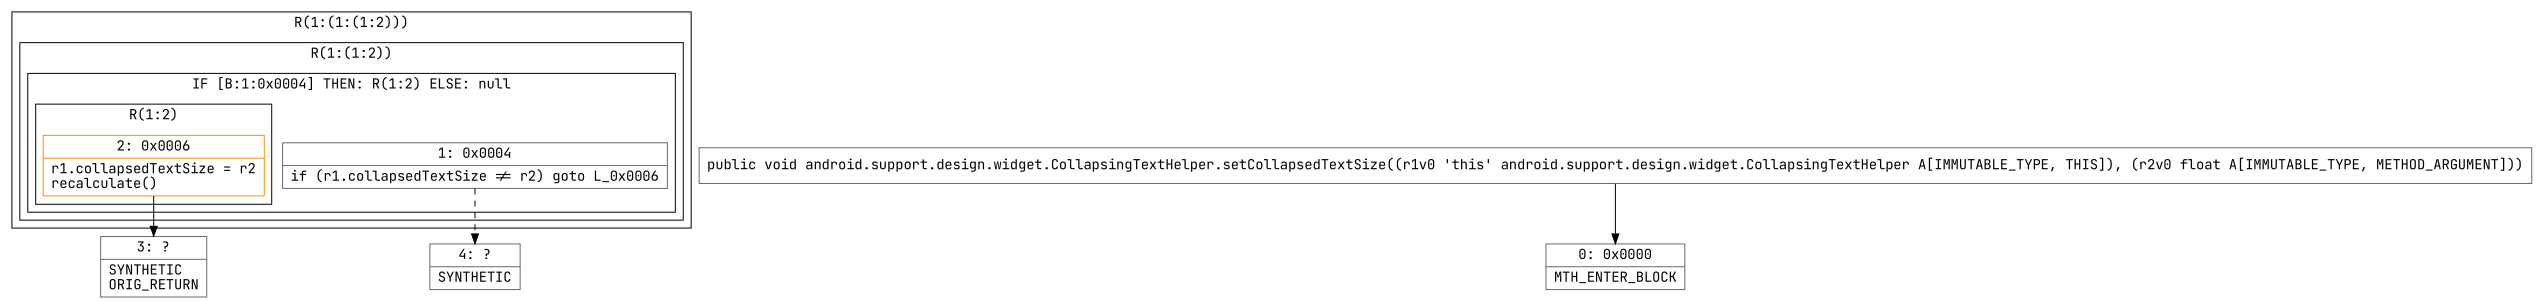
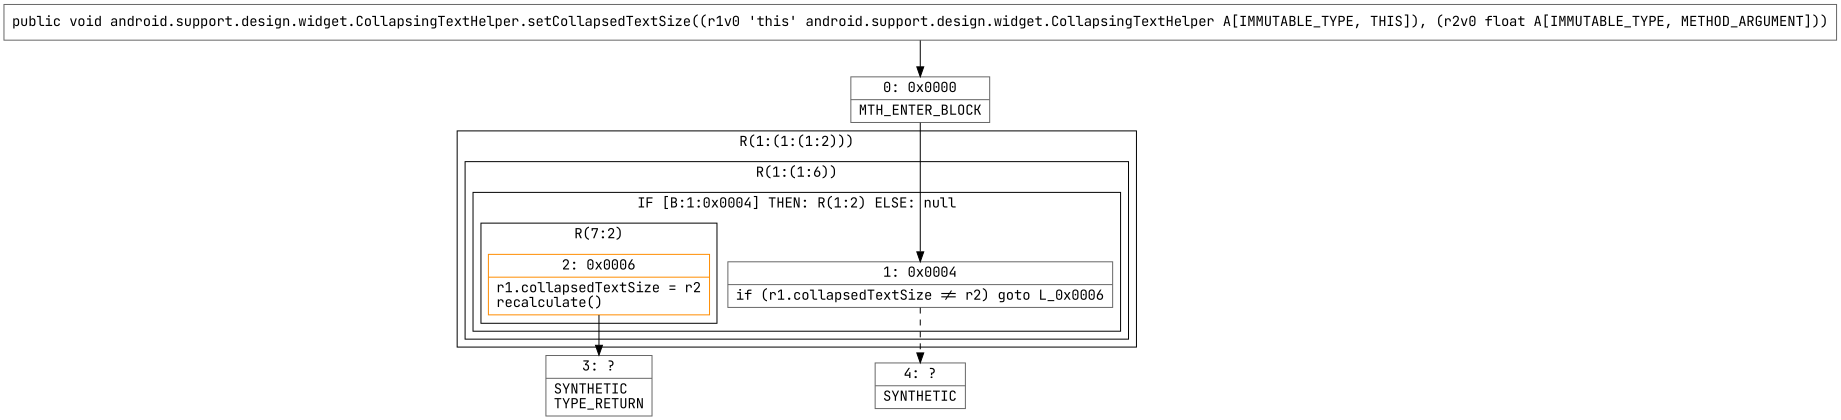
(352, 54) -> (797, 173)
(154, 116) -> (599, 235)
none -> (920, 184)
(154, 285) -> (599, 404)
